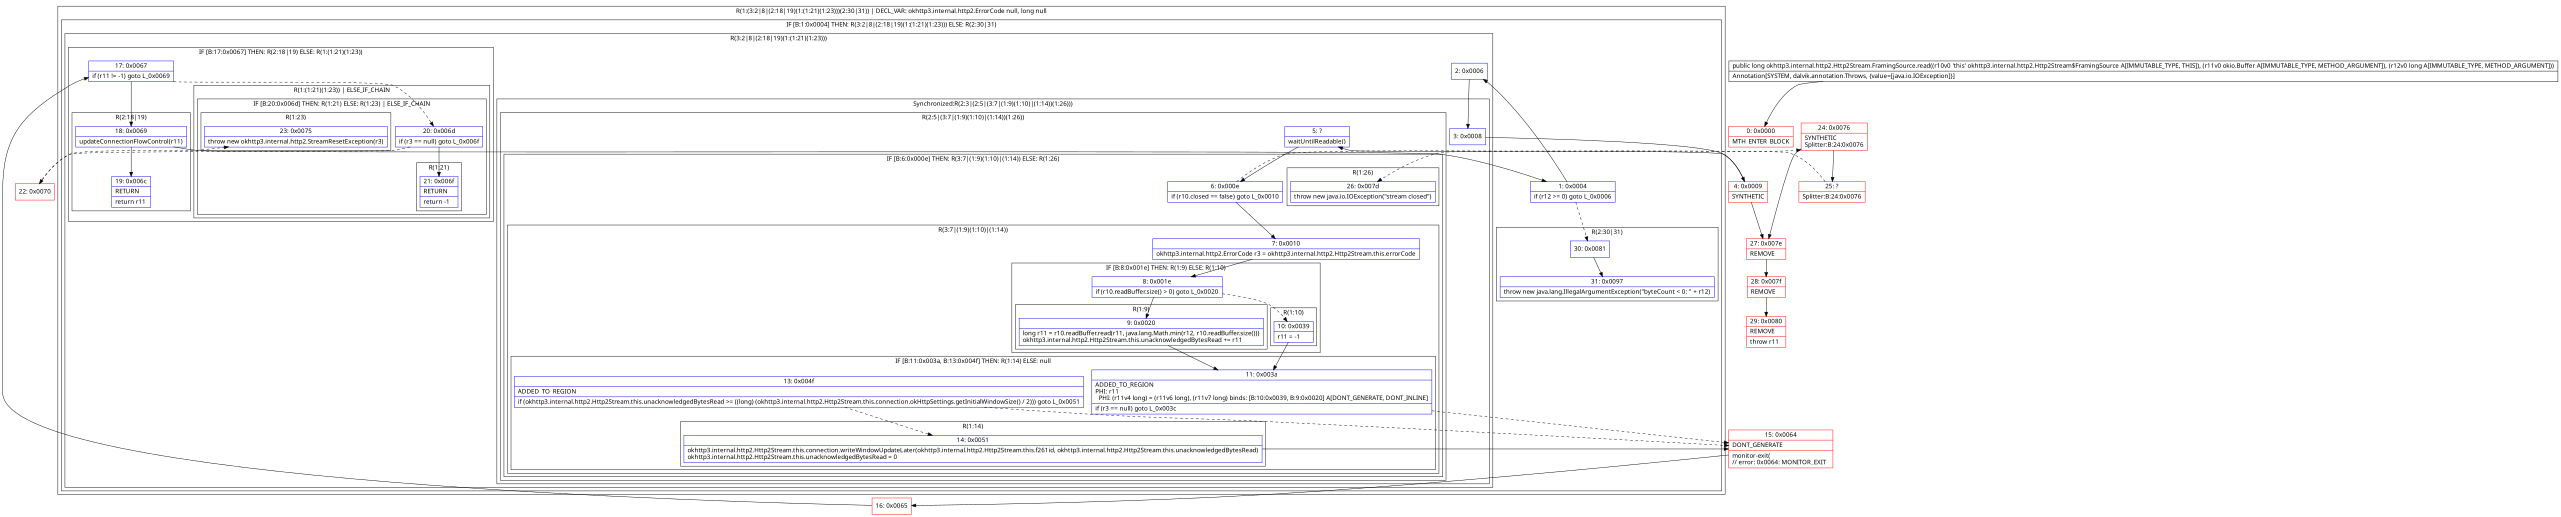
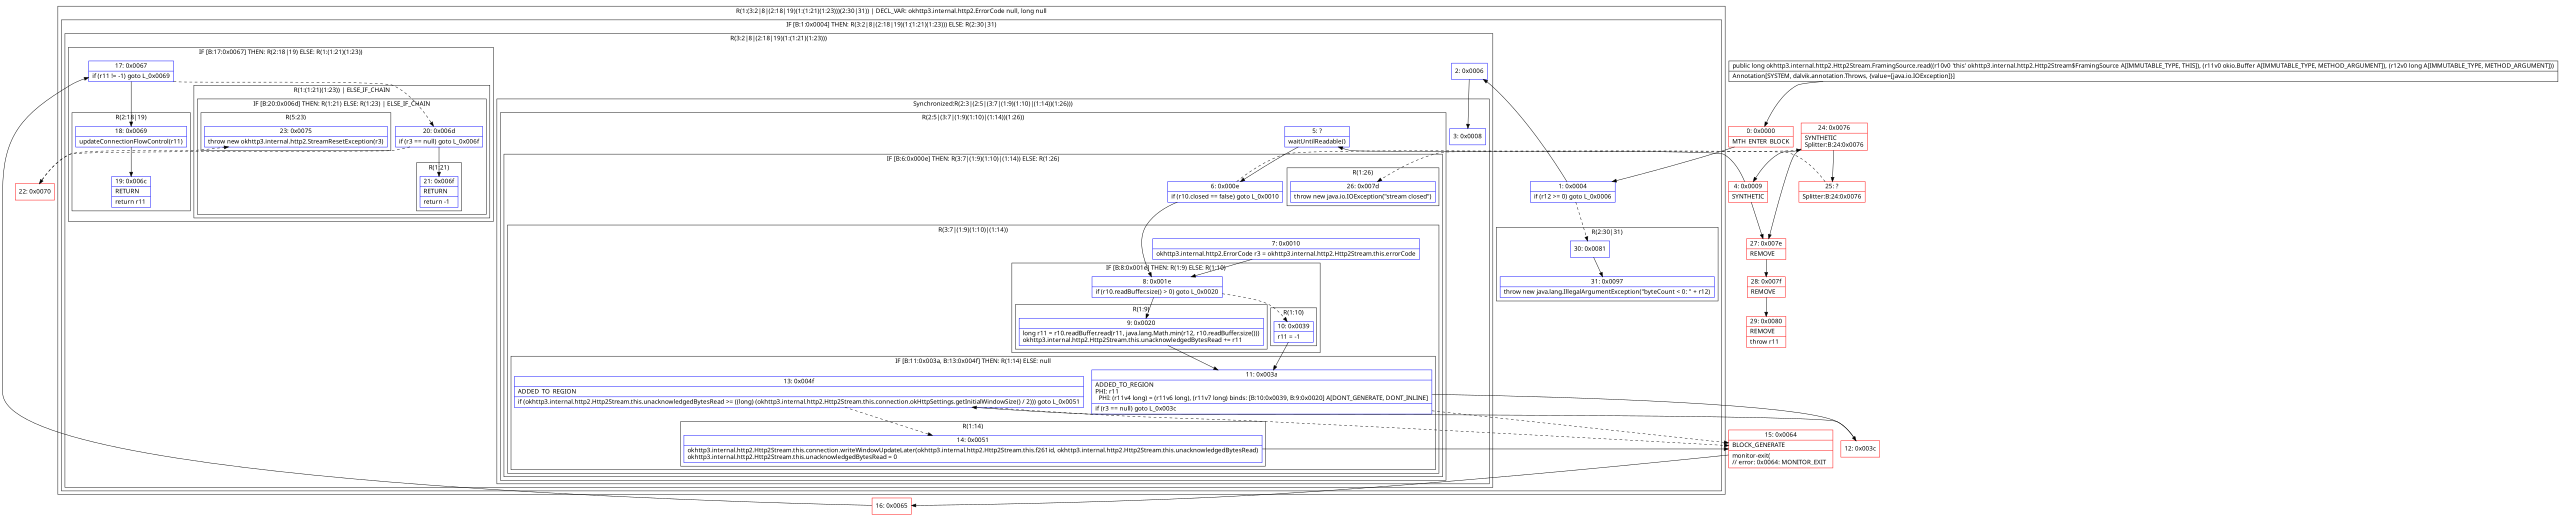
(296, 118) -> (296, 118)
(1620, 142) -> (1774, 157)
(860, 152) -> (1676, 165)
(1254, 219) -> (1144, 230)
(1758, 445) -> (1759, 445)
none -> (1860, 449)
